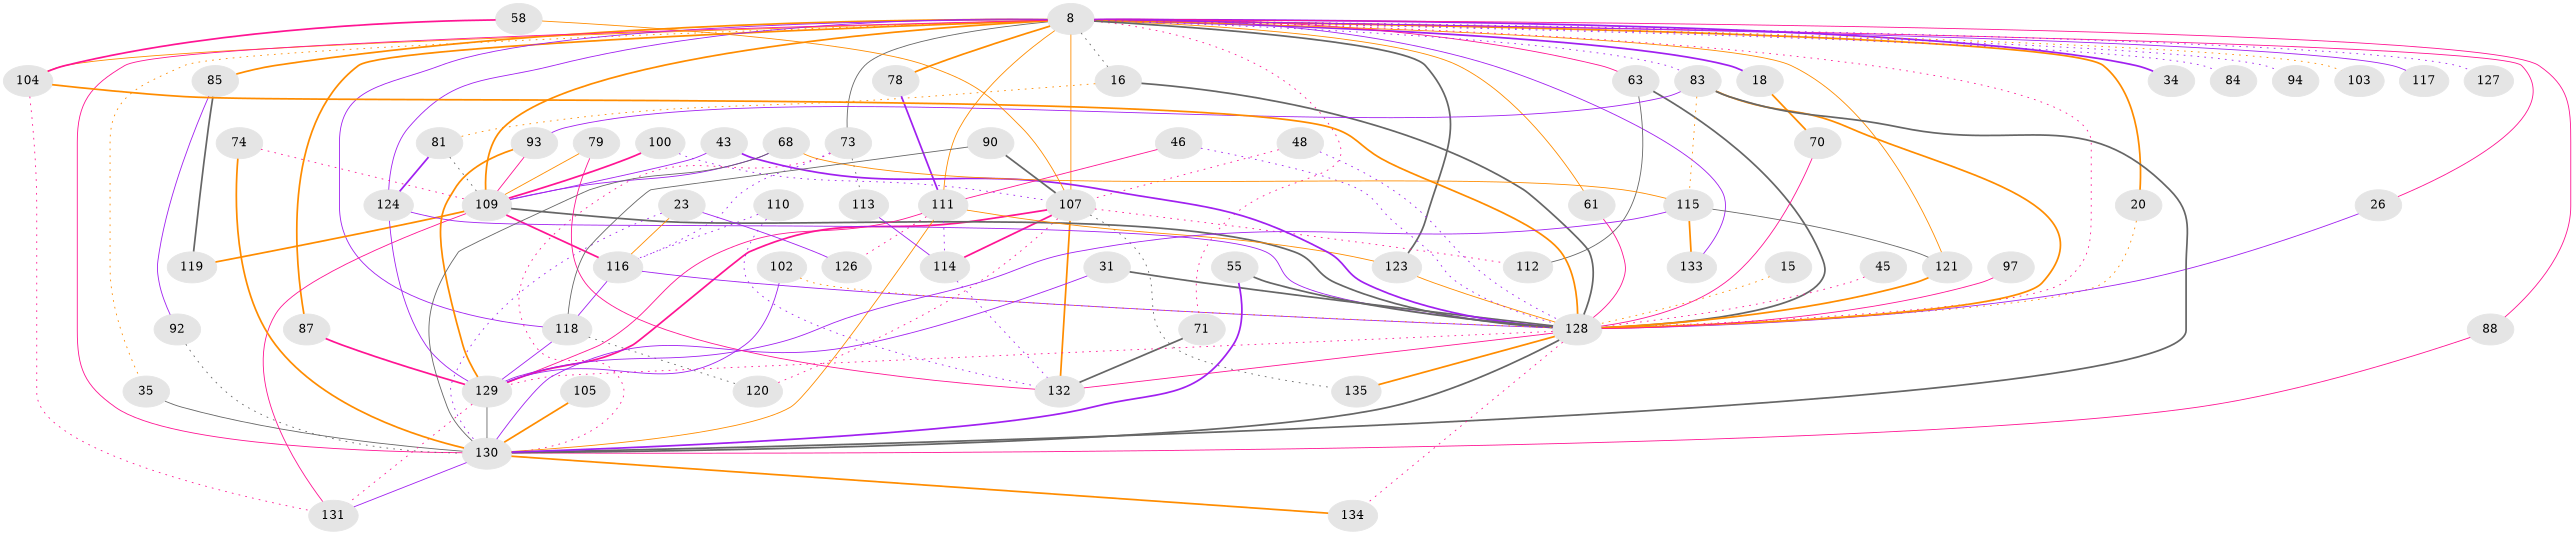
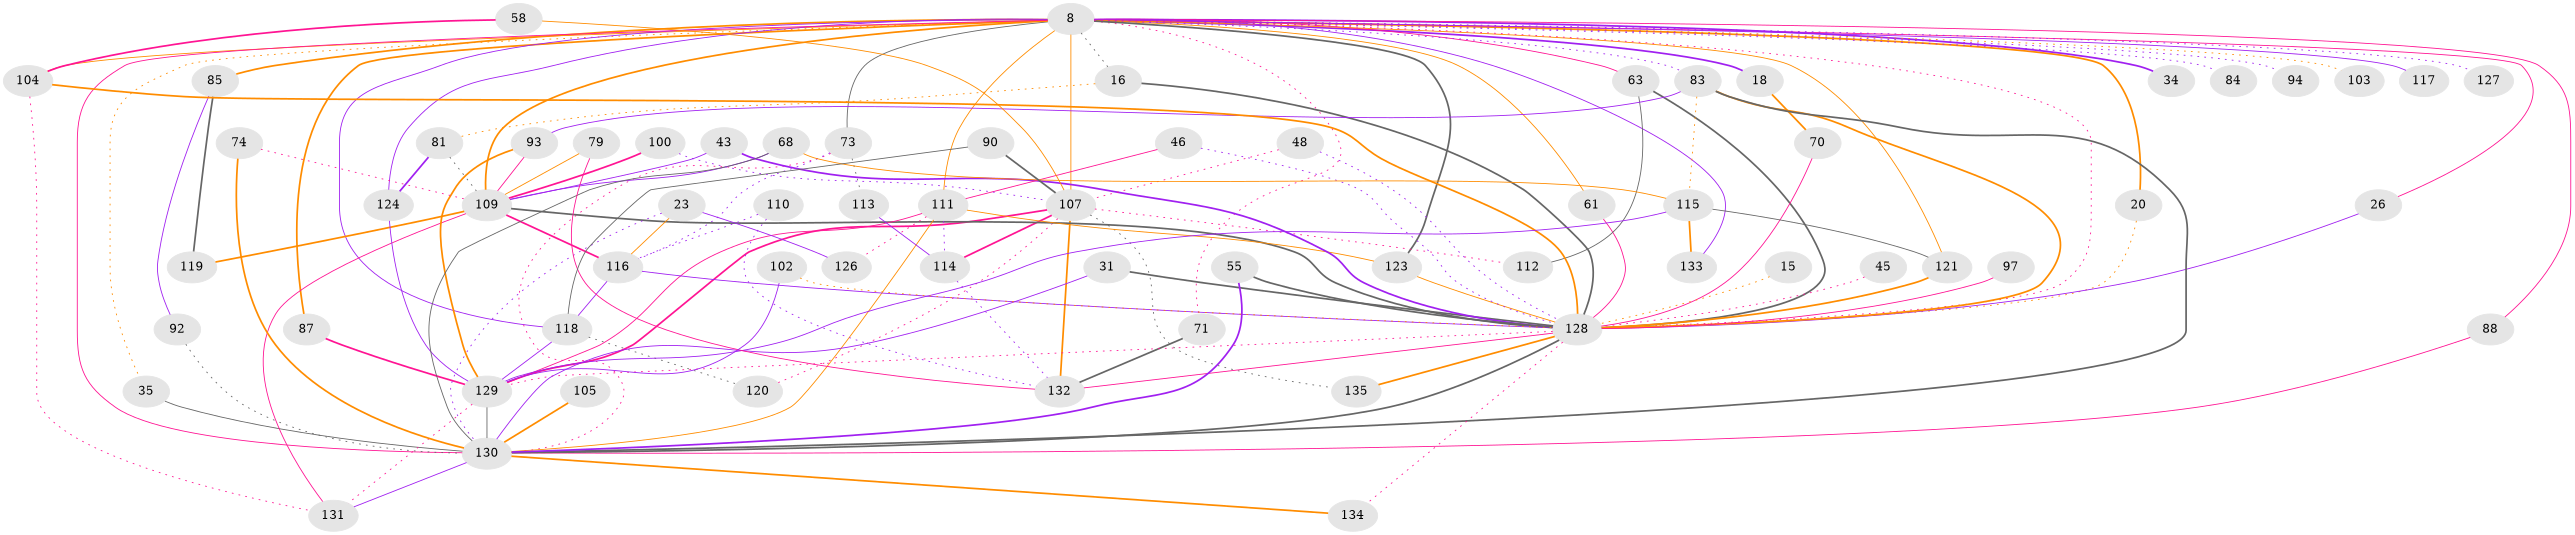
(896, 81) -> none
(992, 228) -> none
